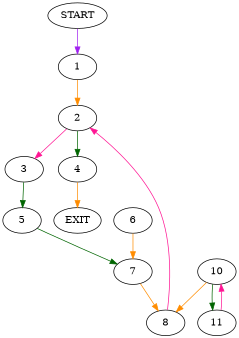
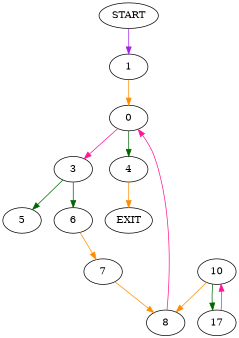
(78, 118) -> (129, 118)
none -> (73, 191)
(74, 245) -> none
(217, 323) -> (217, 323)
